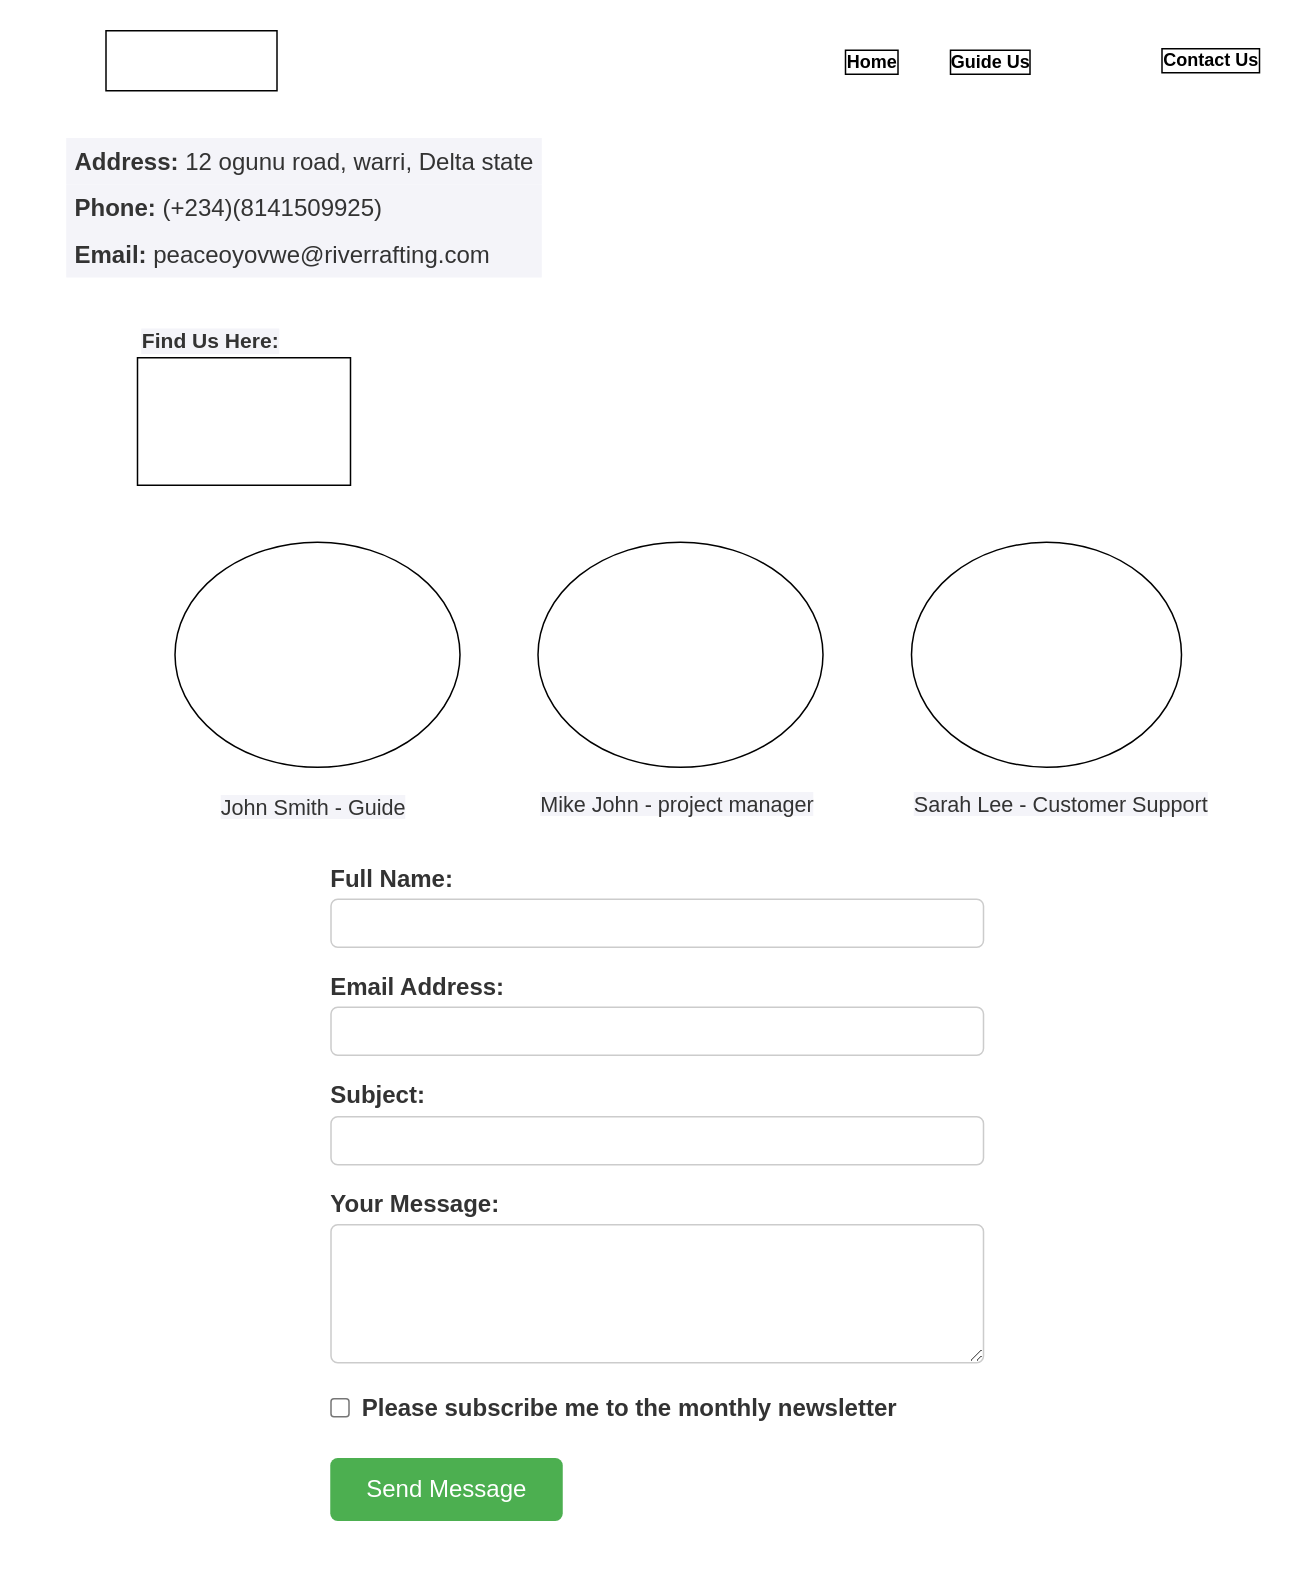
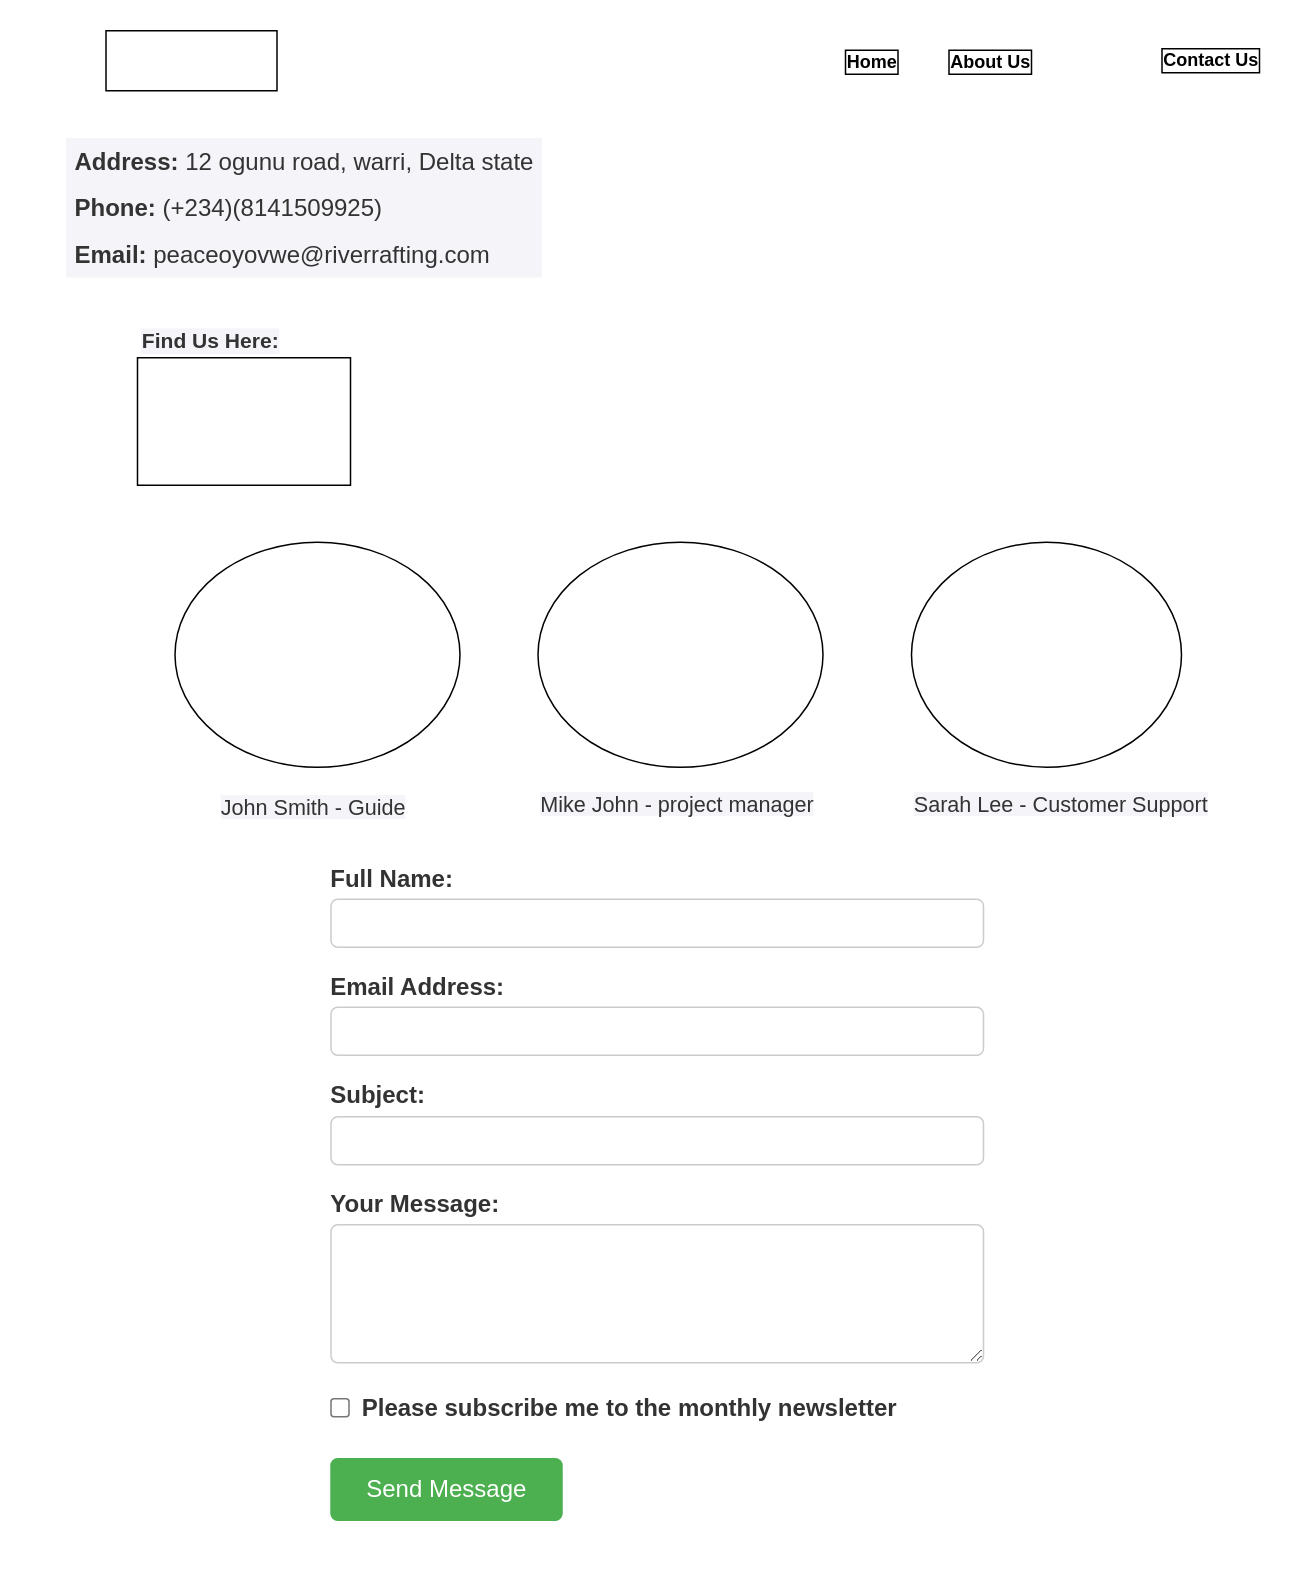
(991, 62) -> (991, 62)
